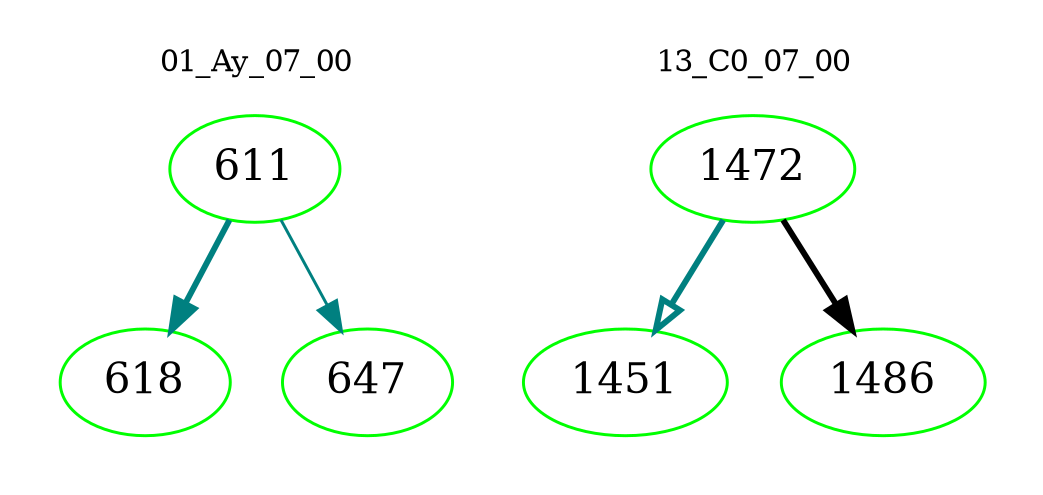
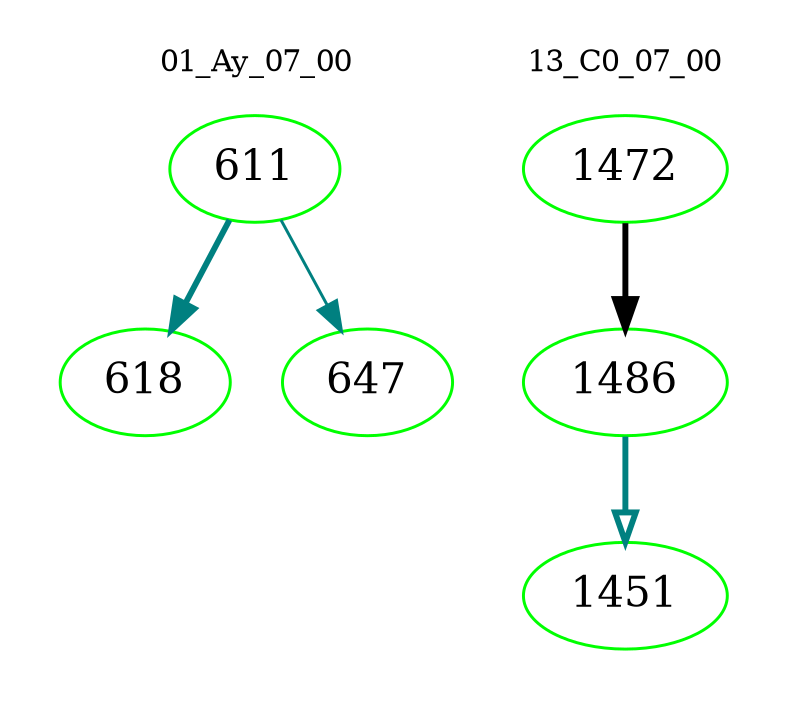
(697, 262) -> (625, 475)
